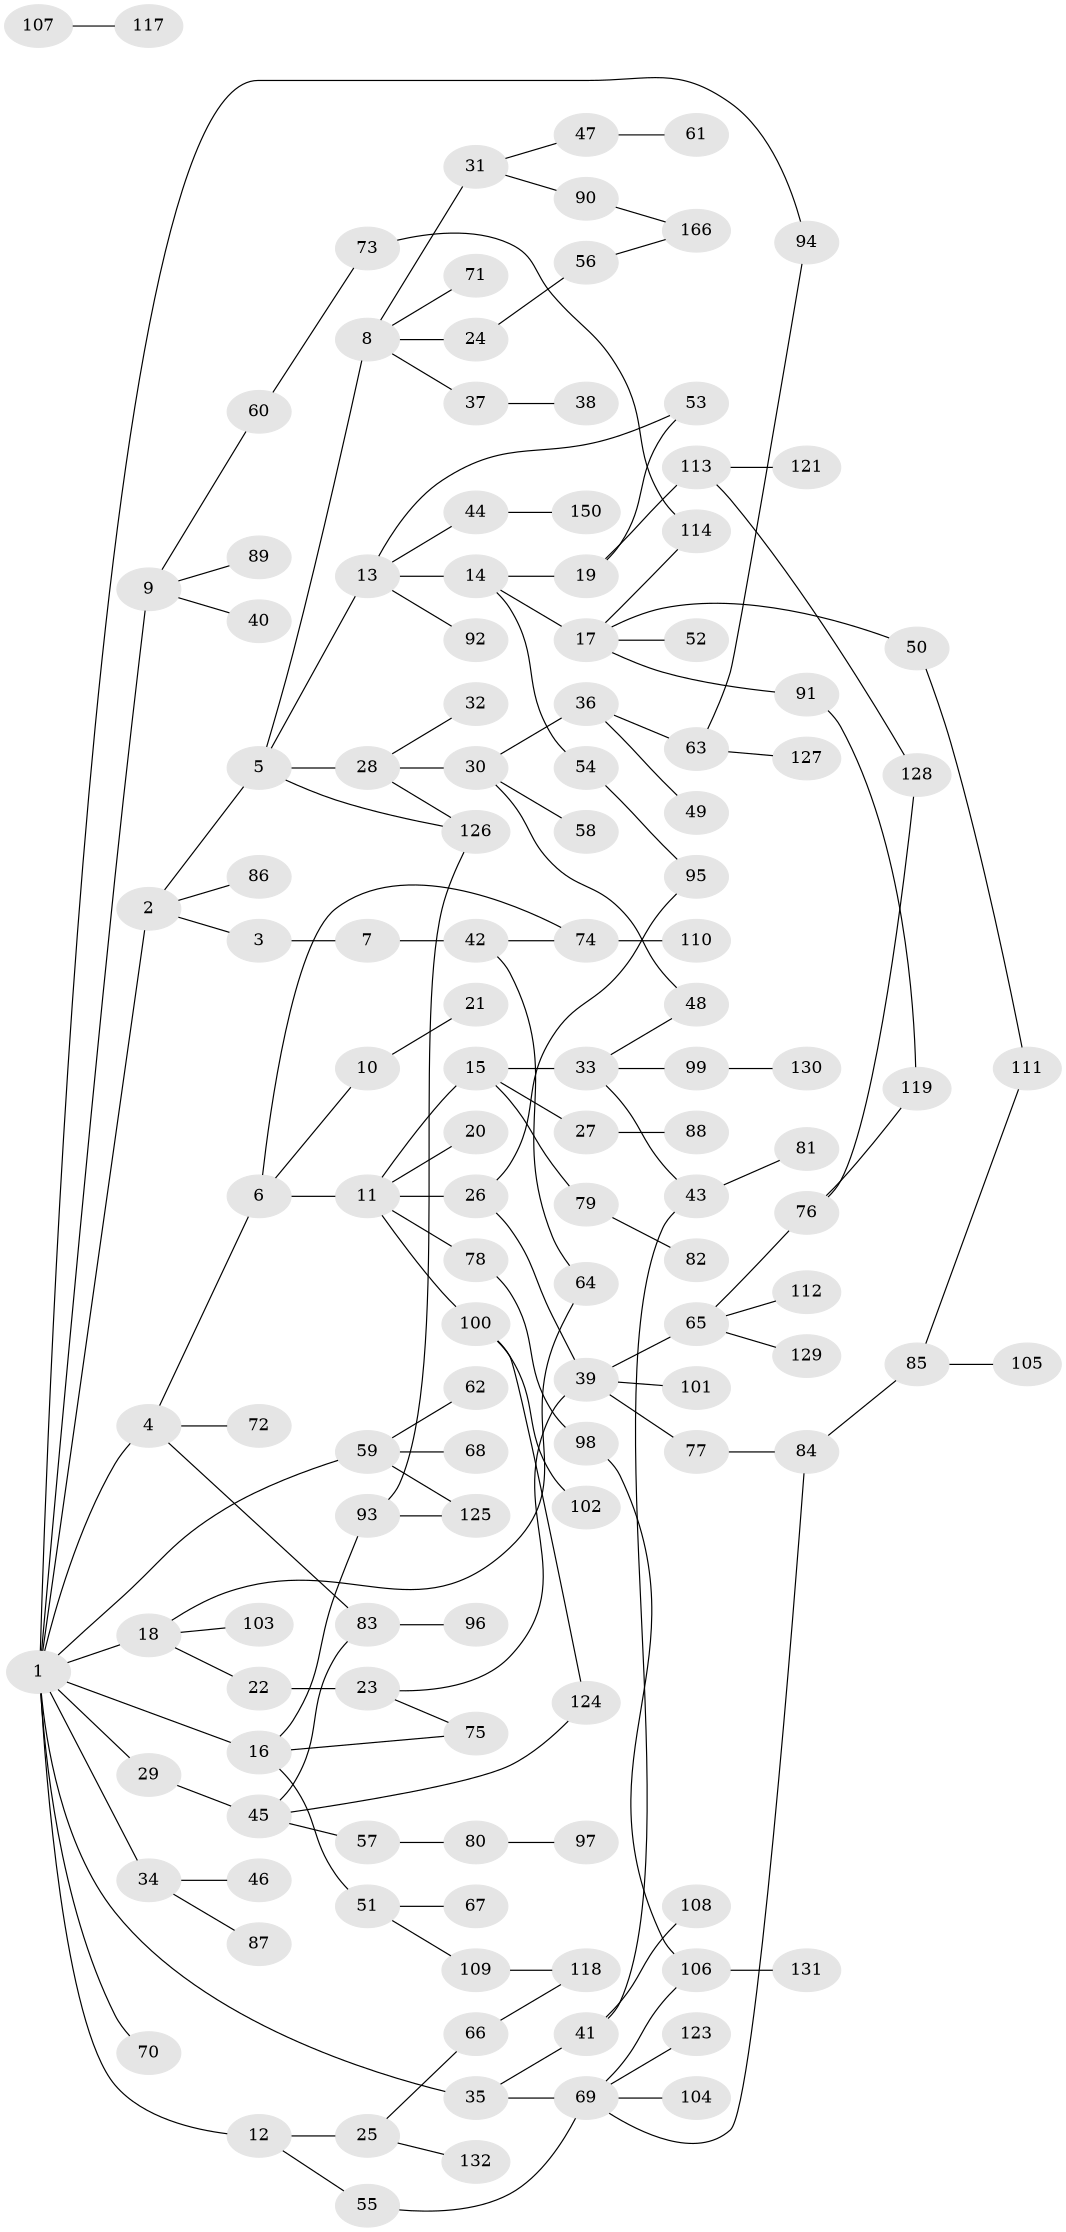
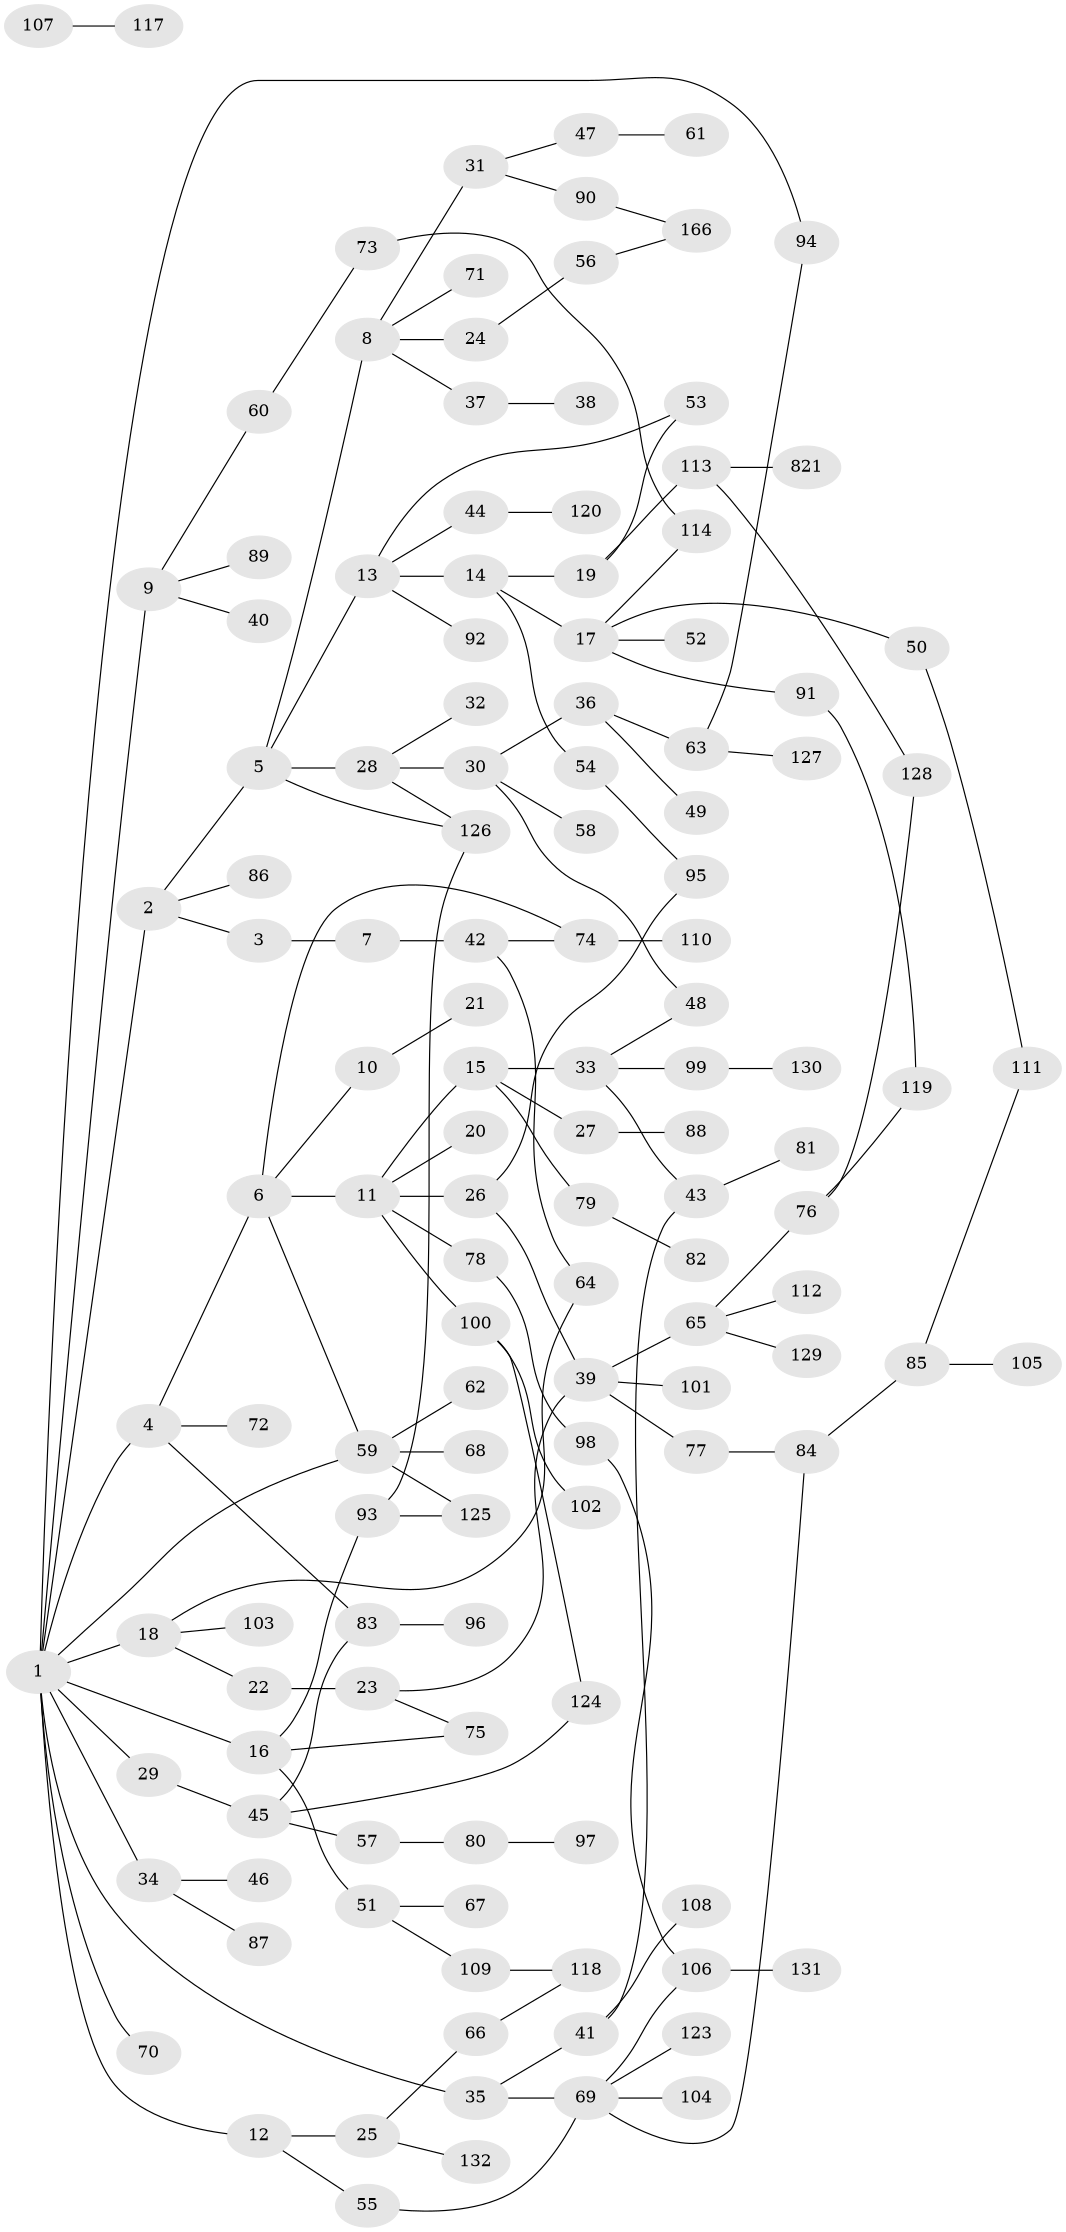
(807, 467) -> (807, 467)
(586, 512) -> (586, 512)
none -> (313, 1324)
